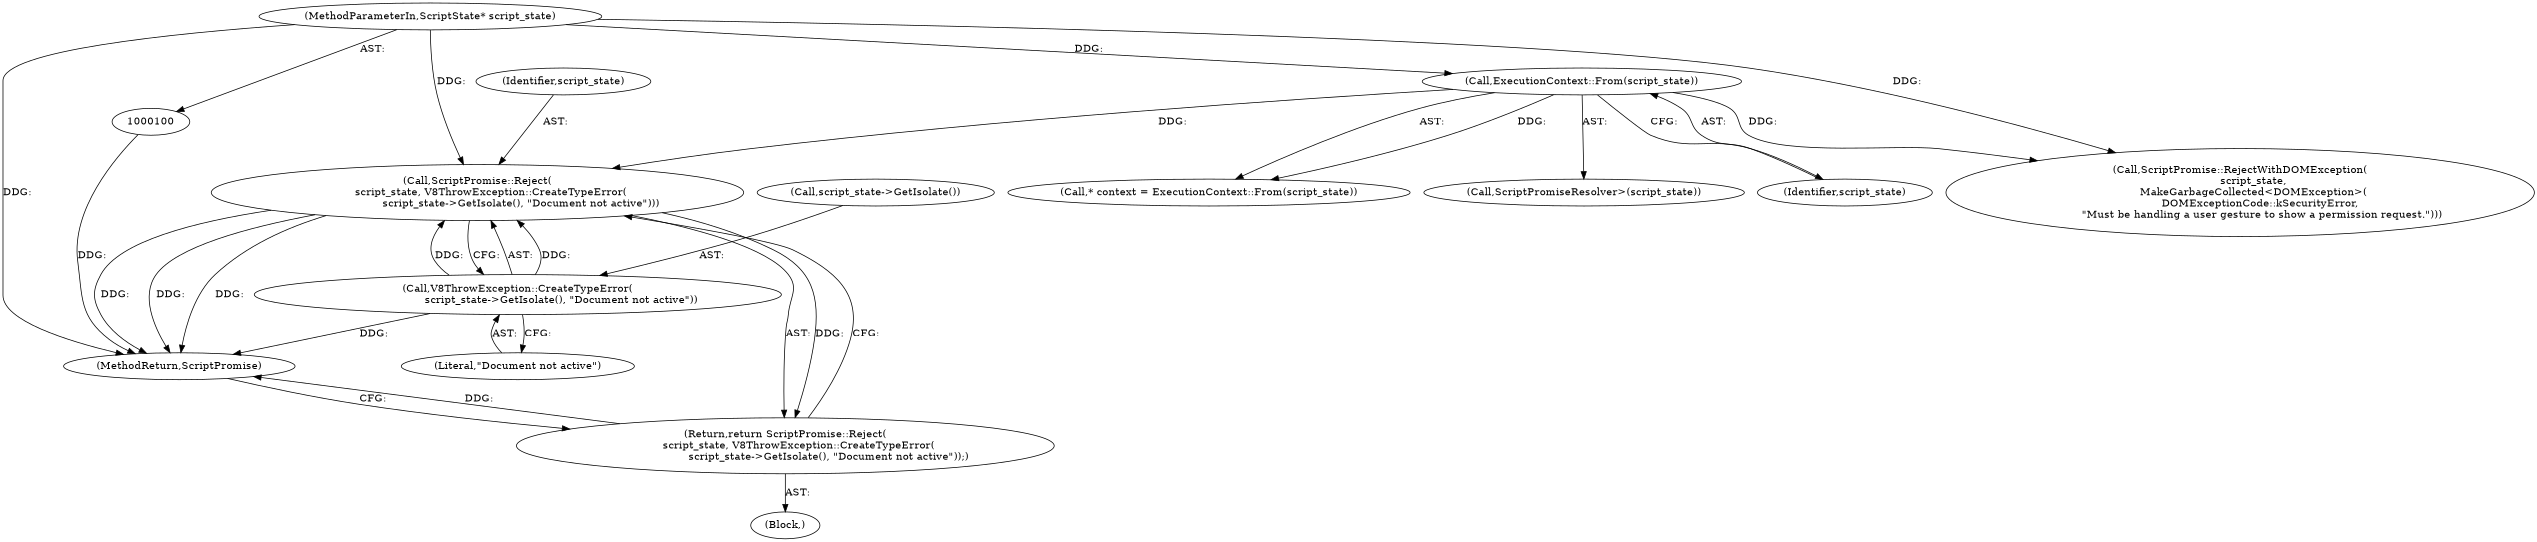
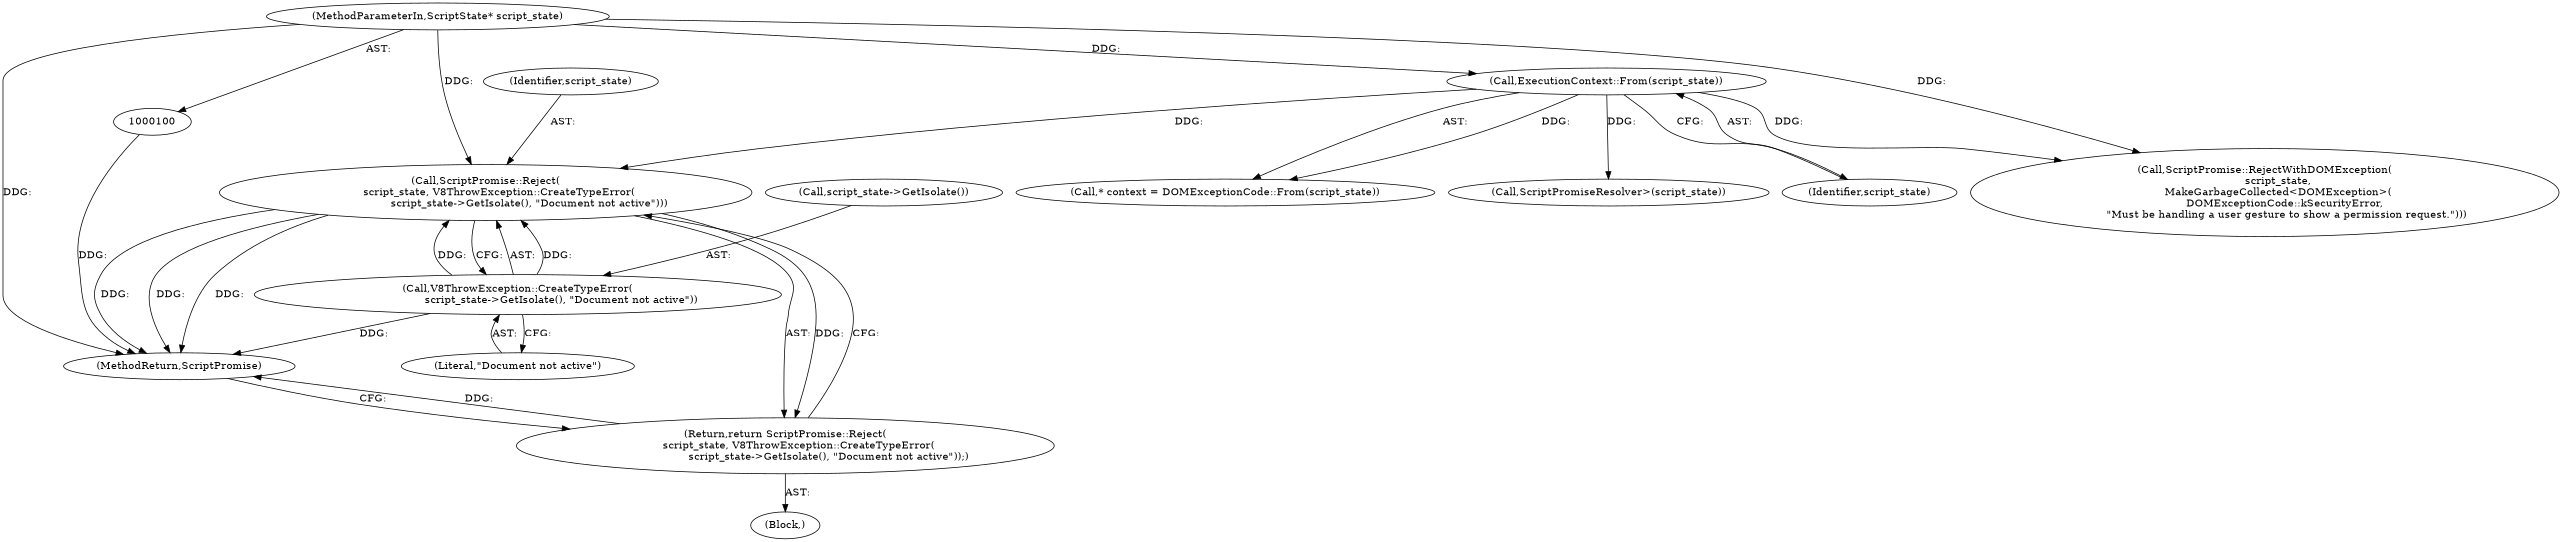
(1597, 122) -> (1623, 122)
(1209, 193) -> (1225, 193)
